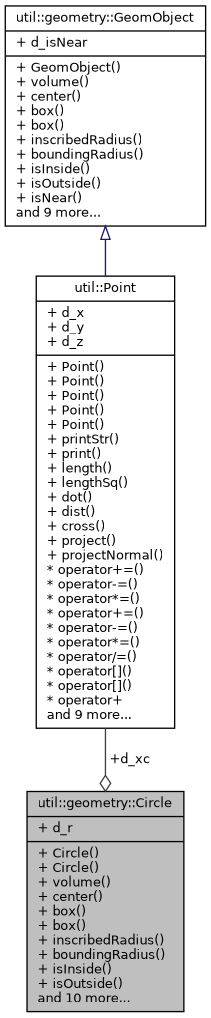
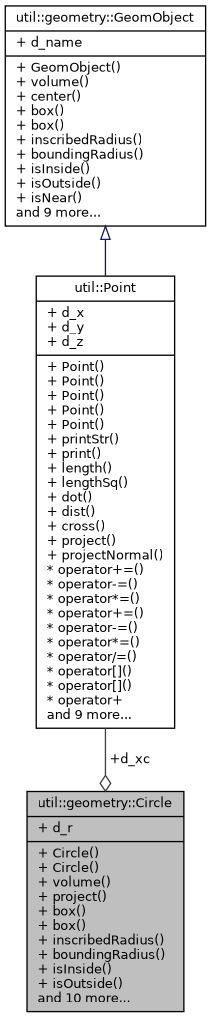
(52, 43) -> (49, 43)
(71, 897) -> (72, 897)
